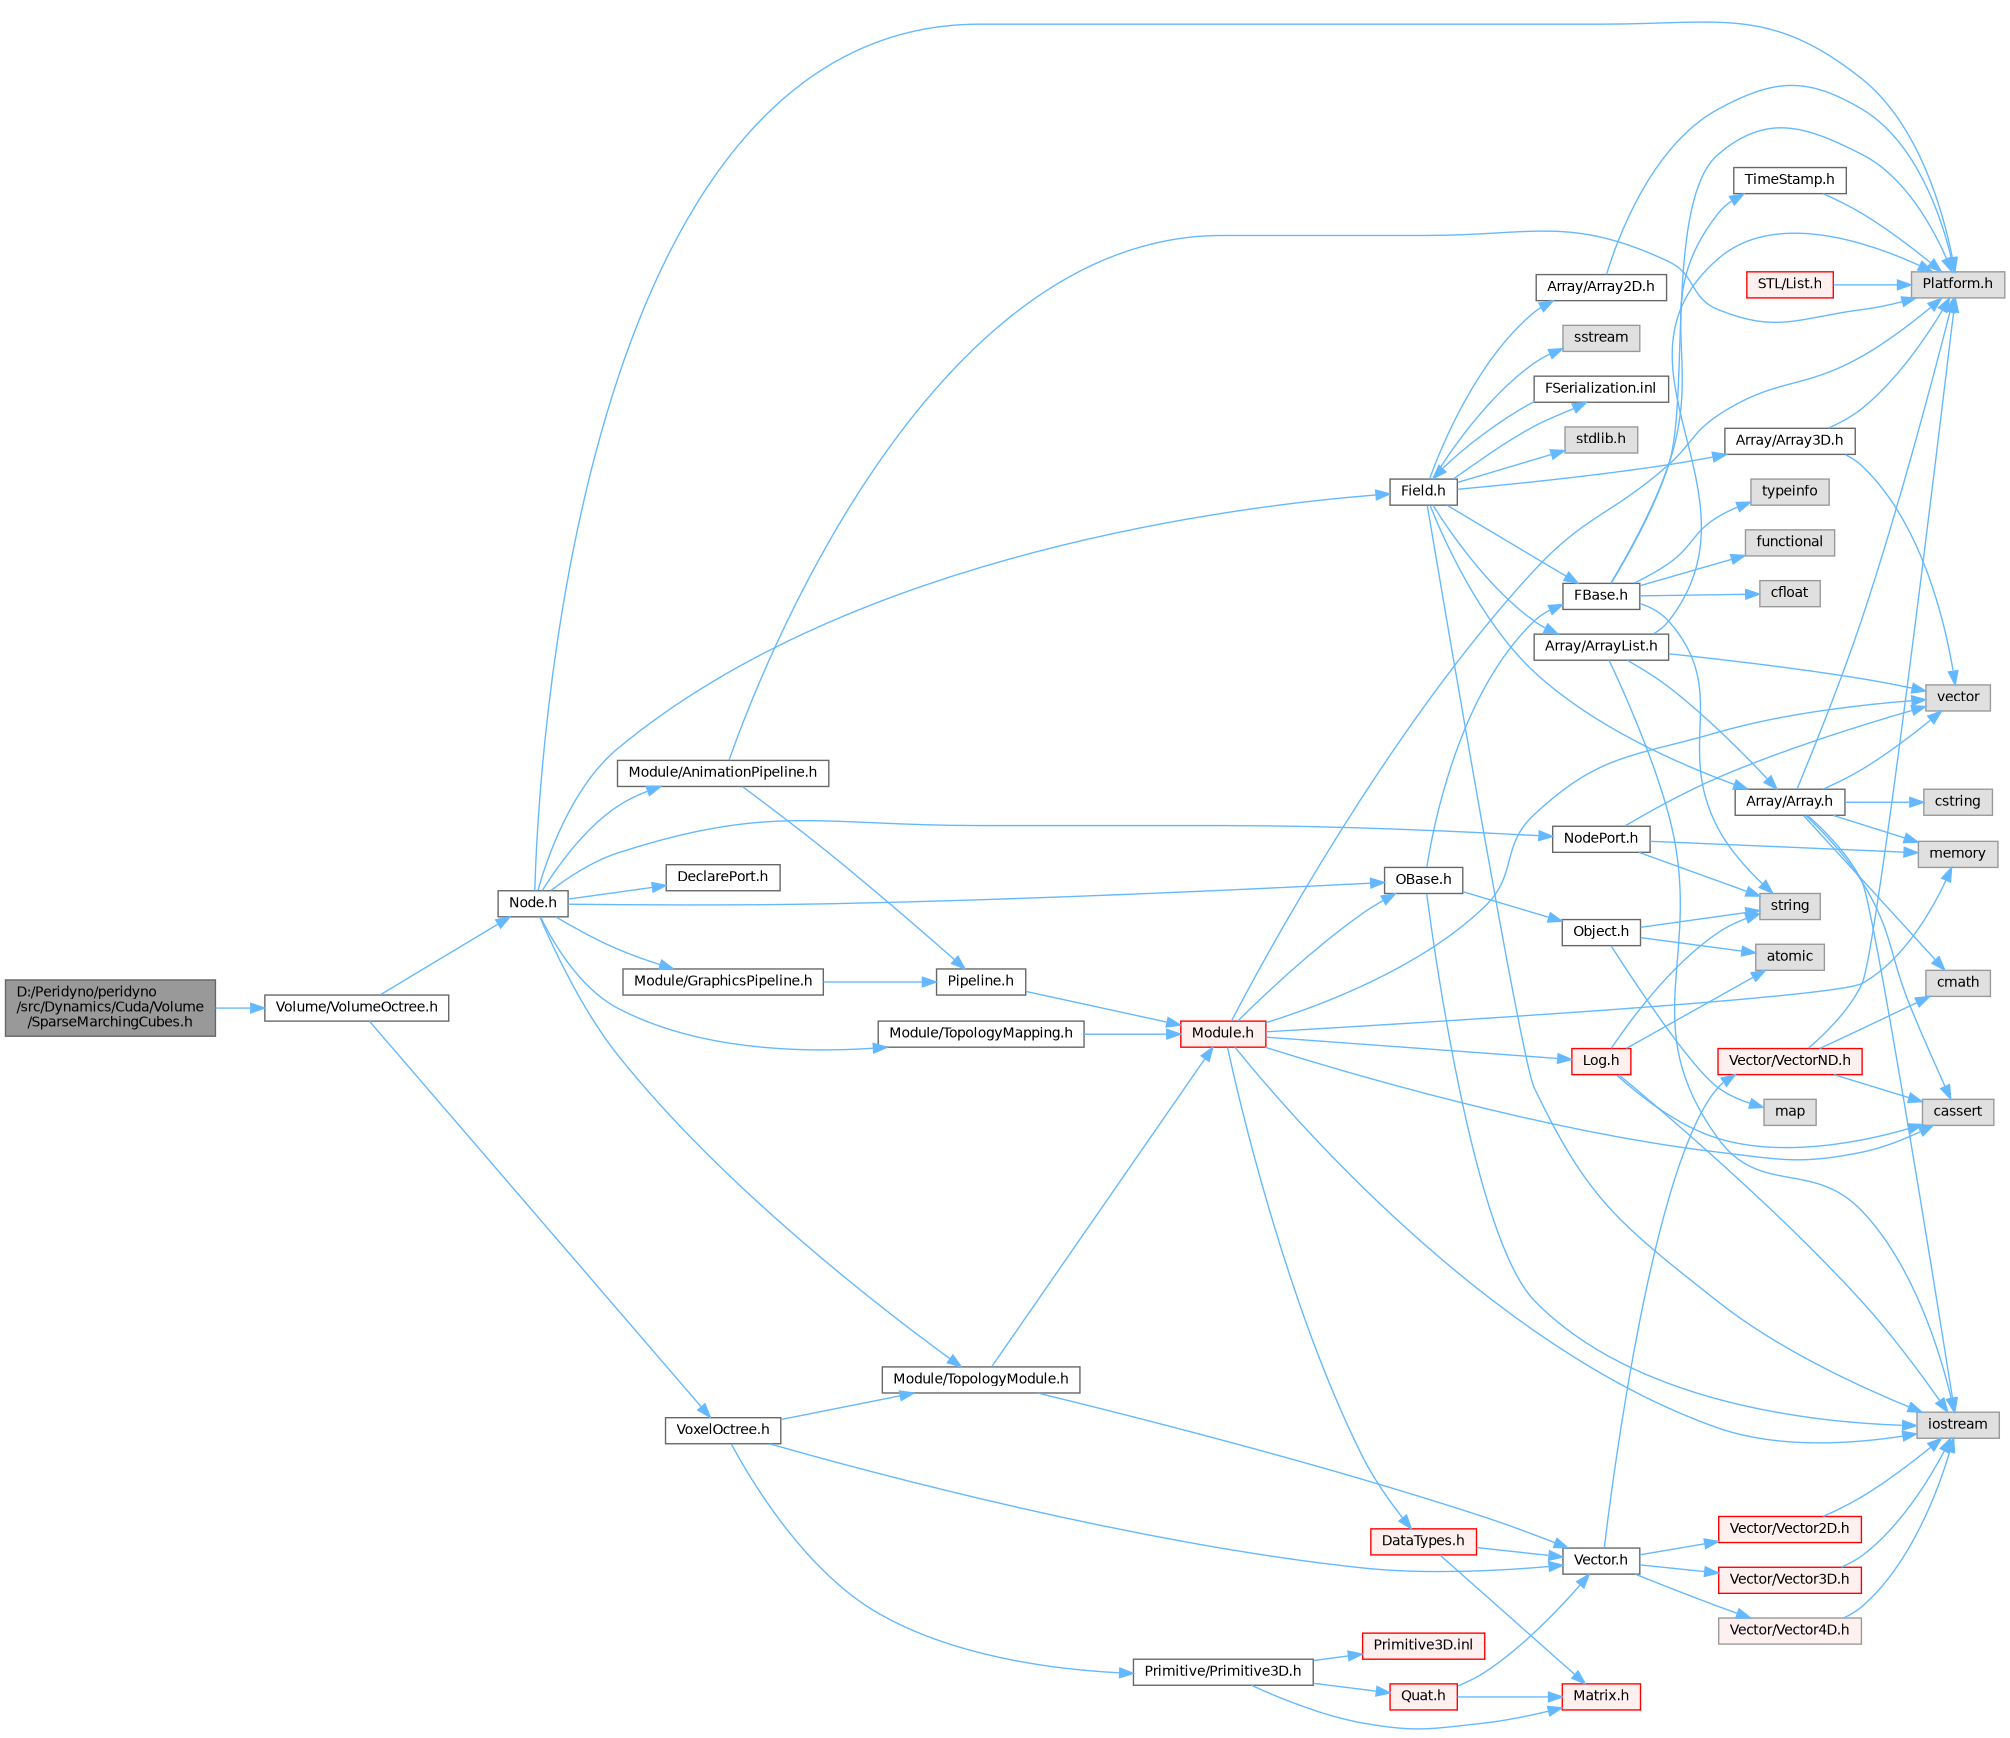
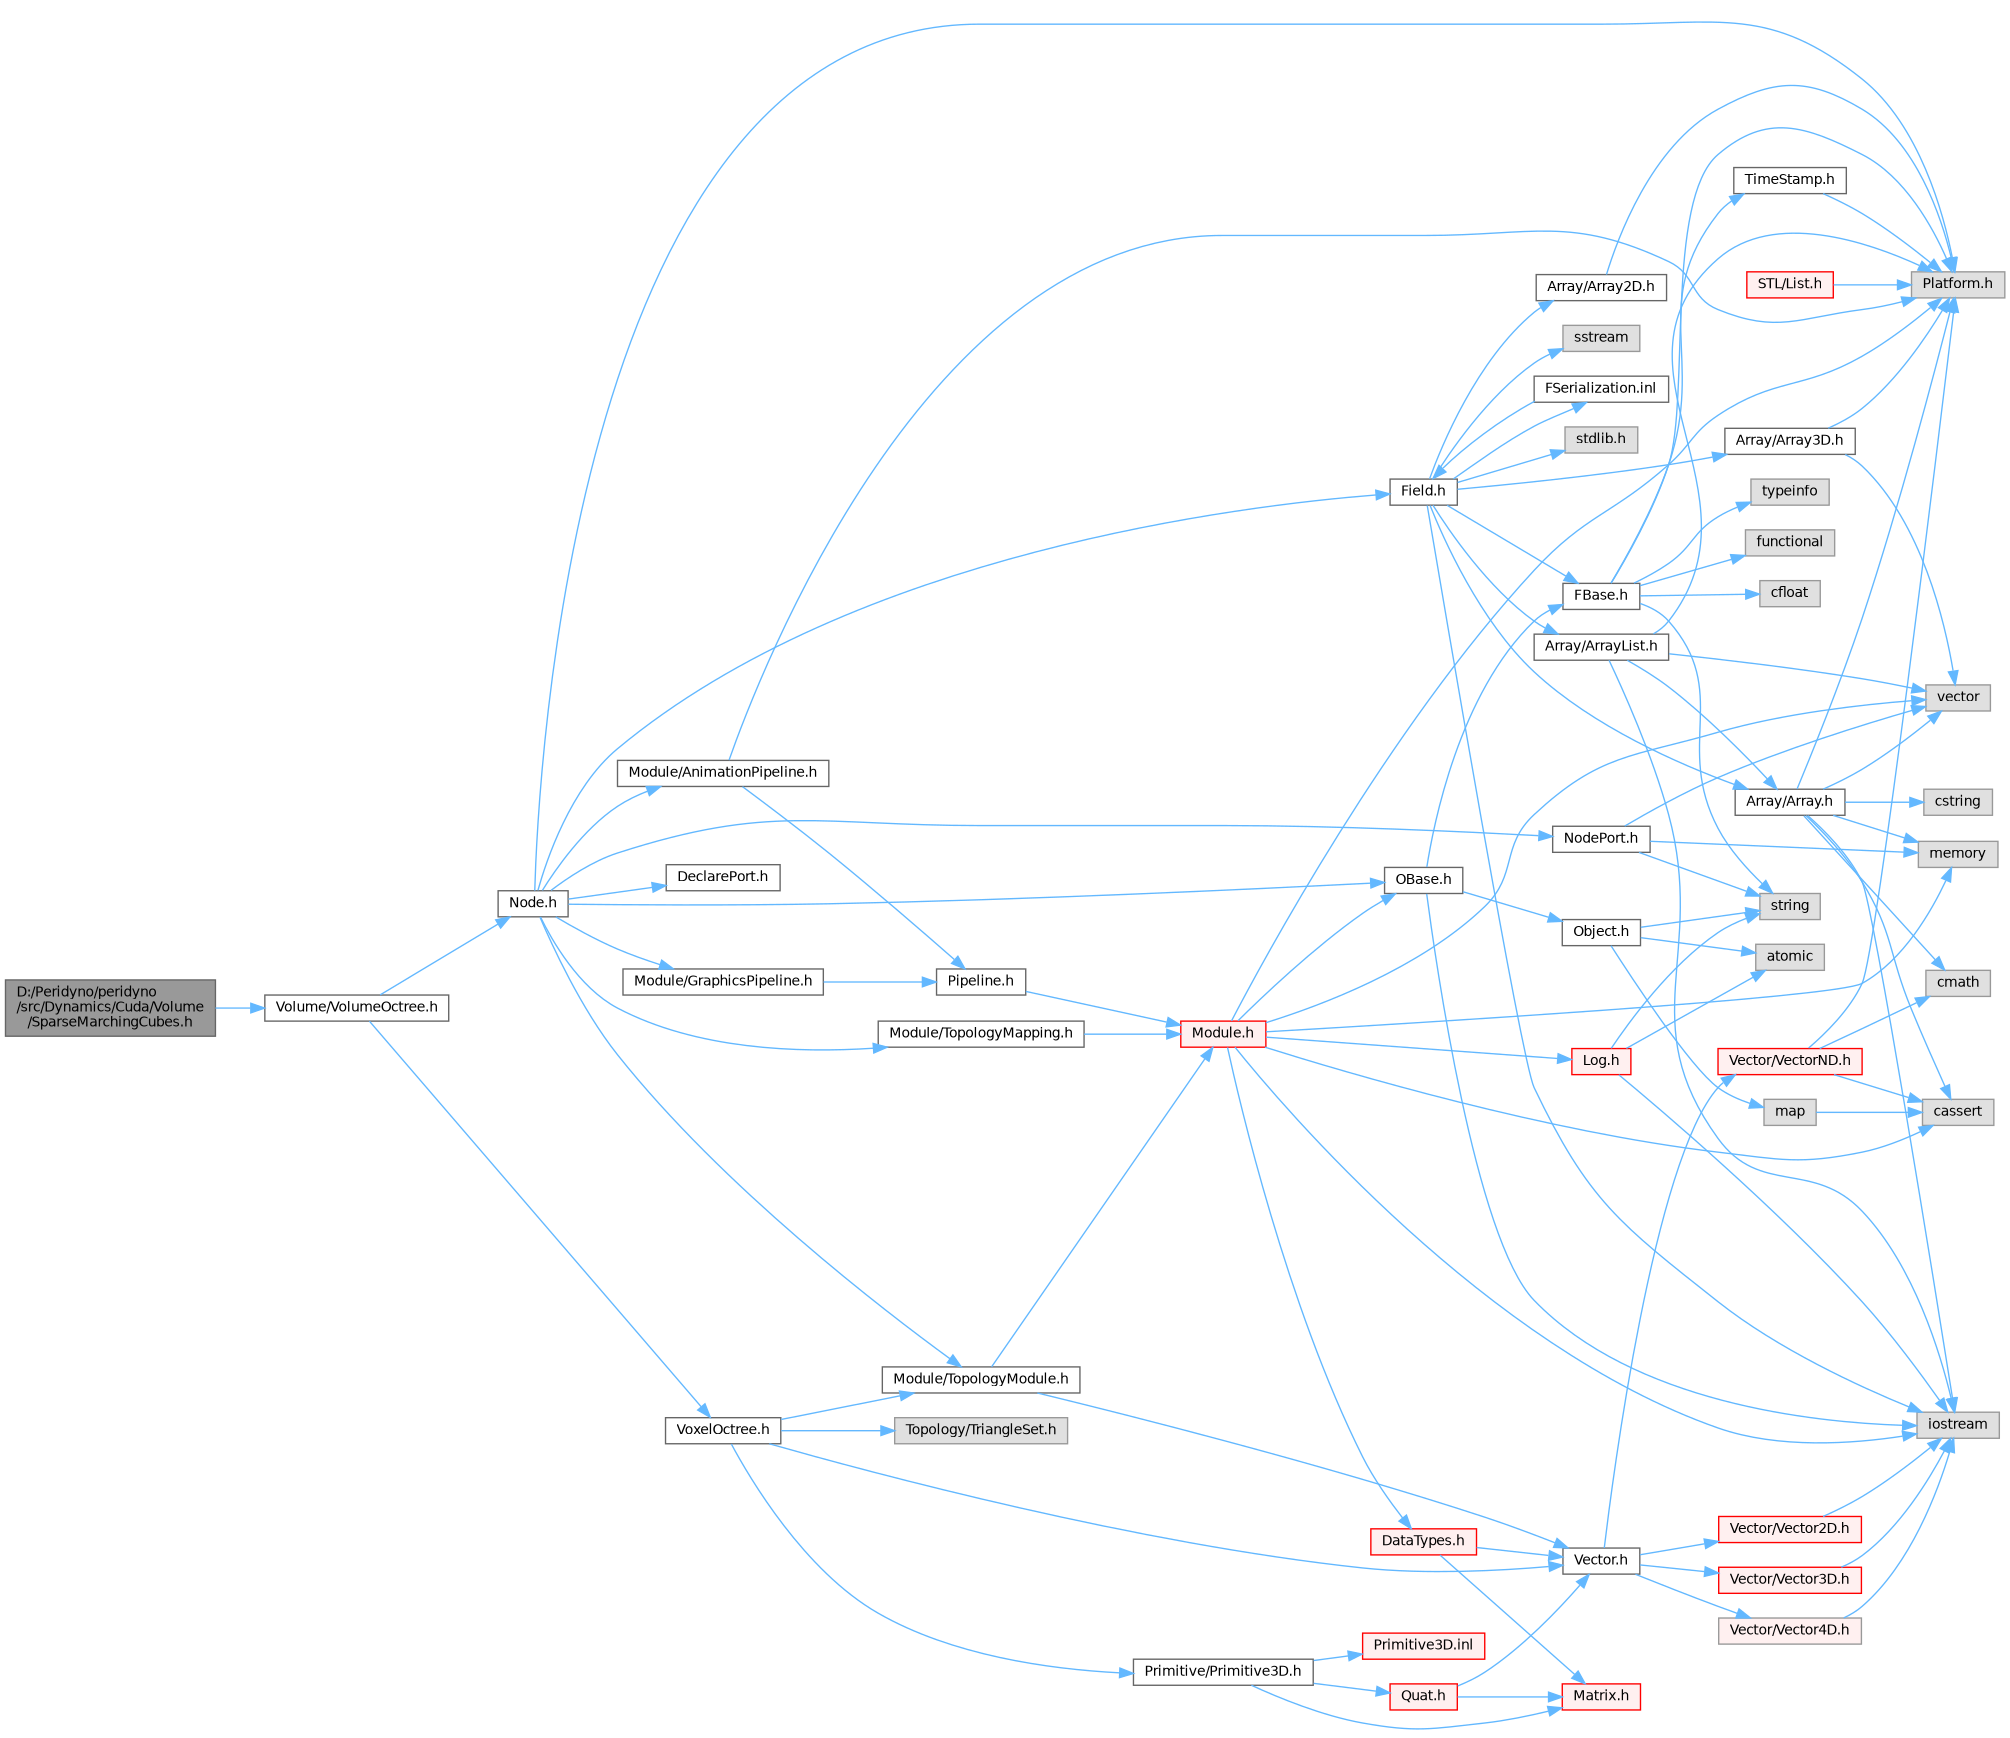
(1754, 1145) -> (1862, 1112)
none -> (981, 1431)
